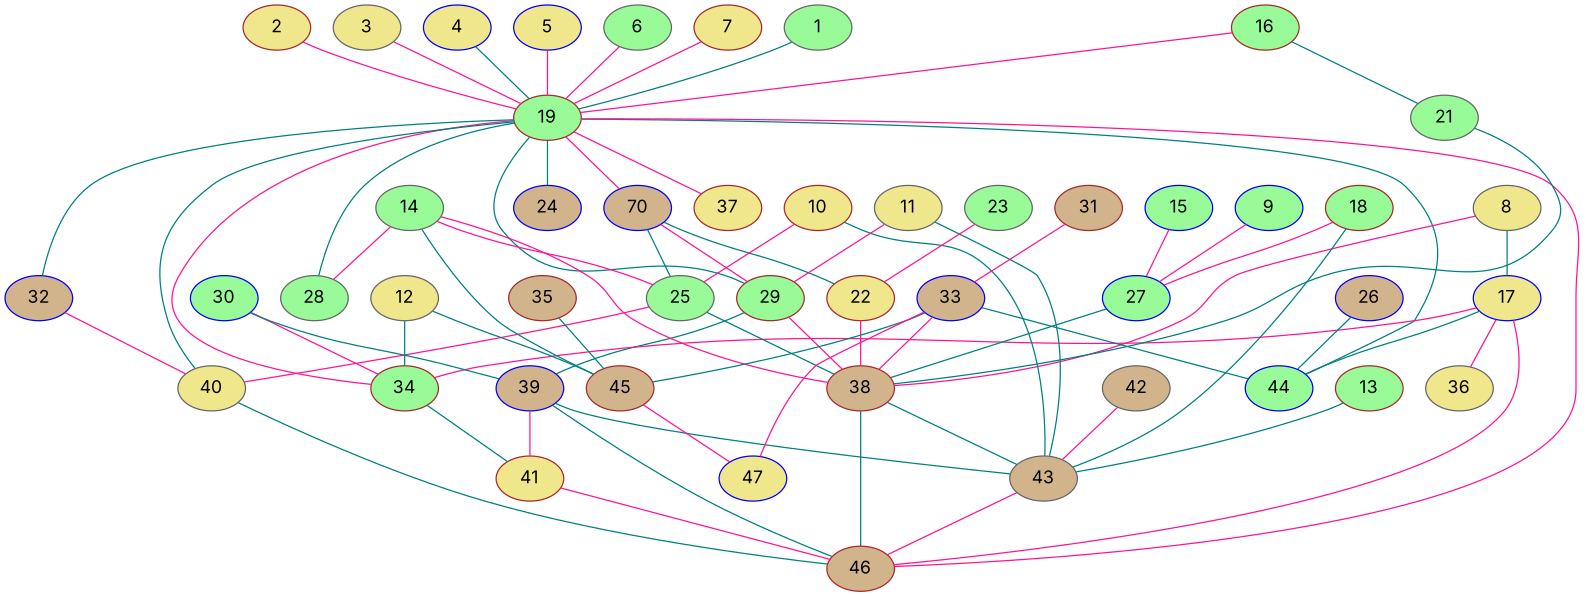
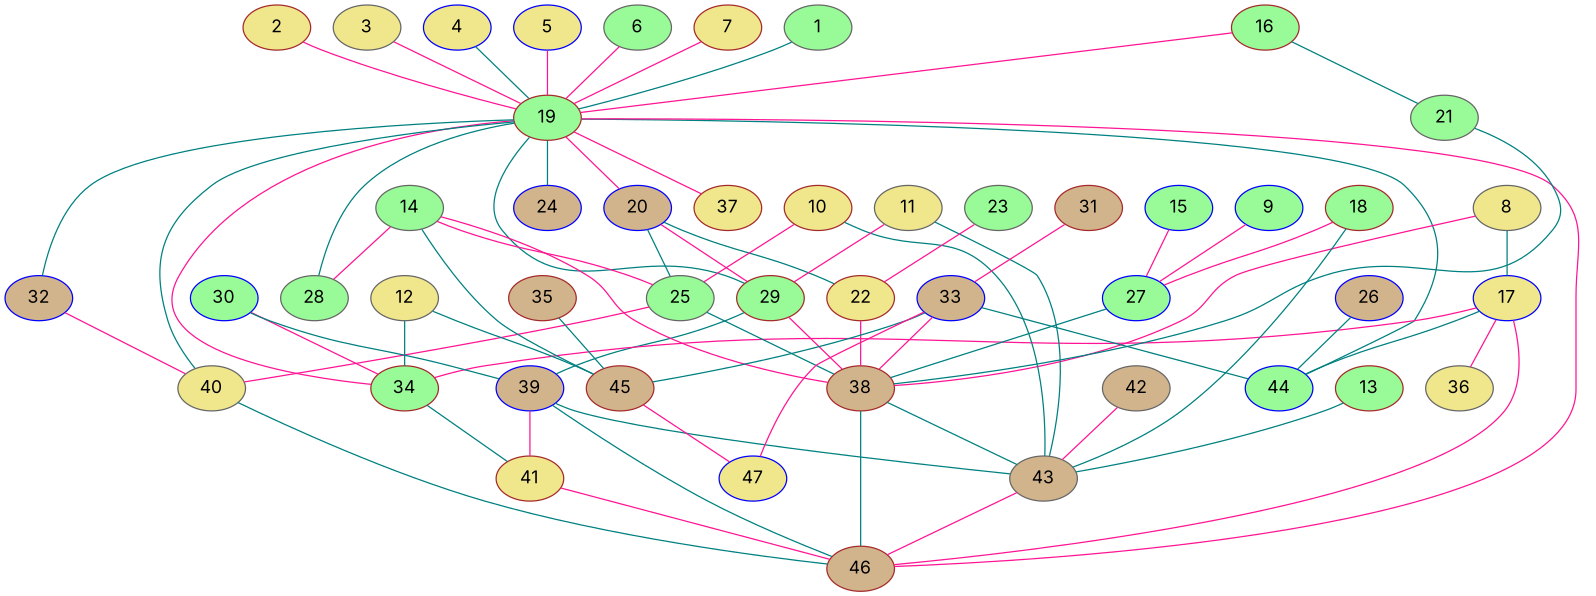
(638, 208) -> (638, 208)
